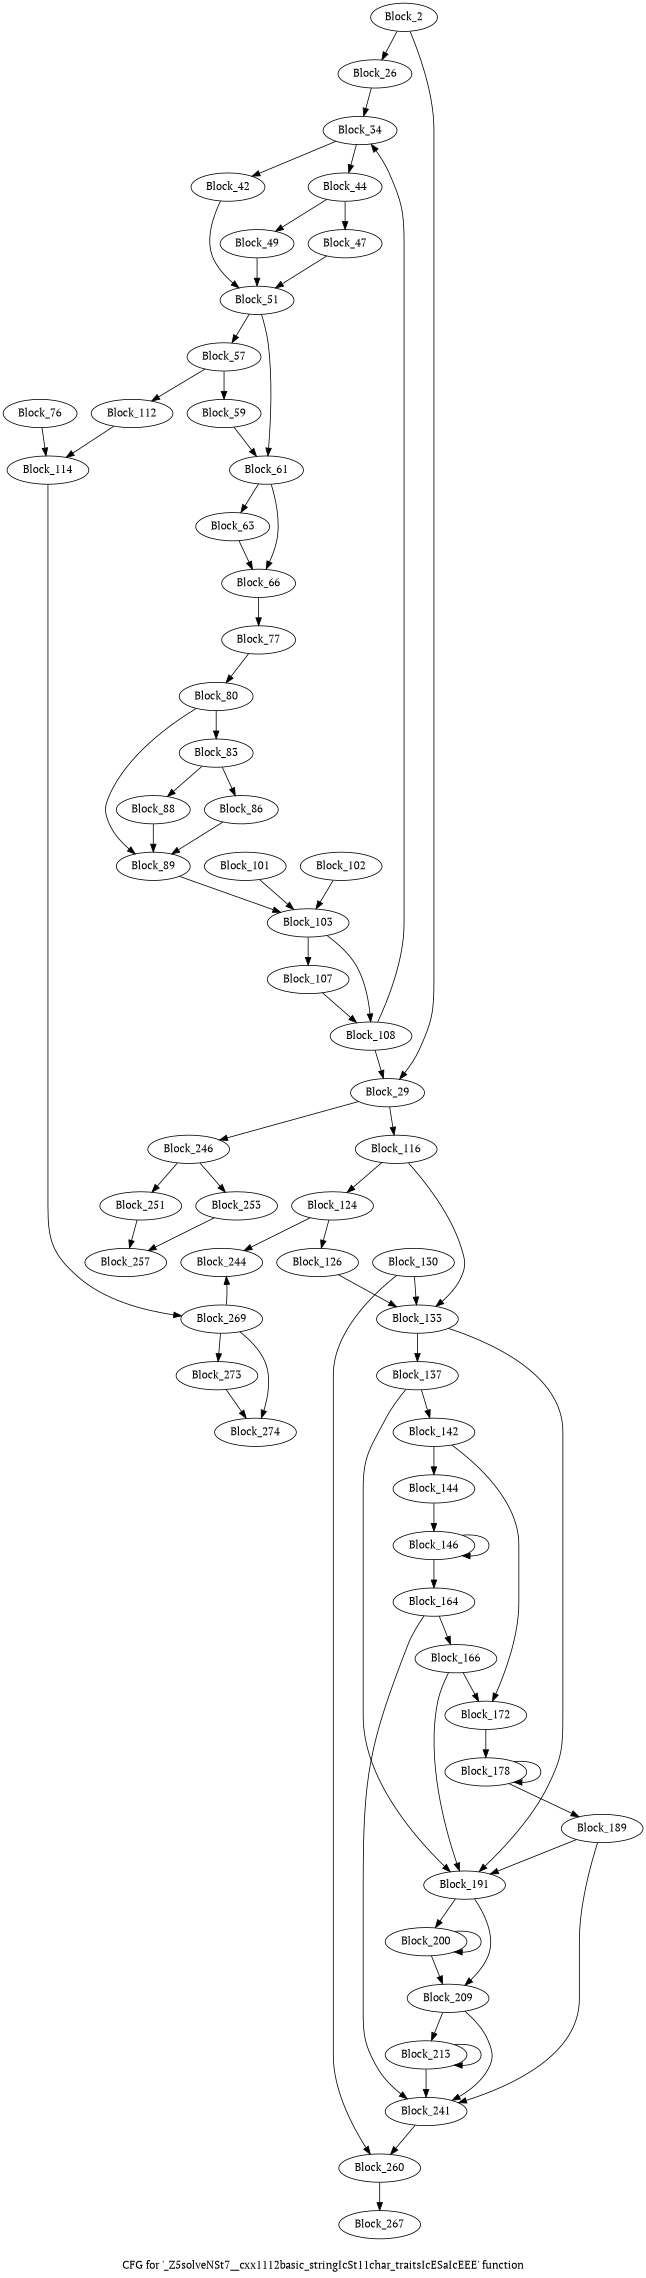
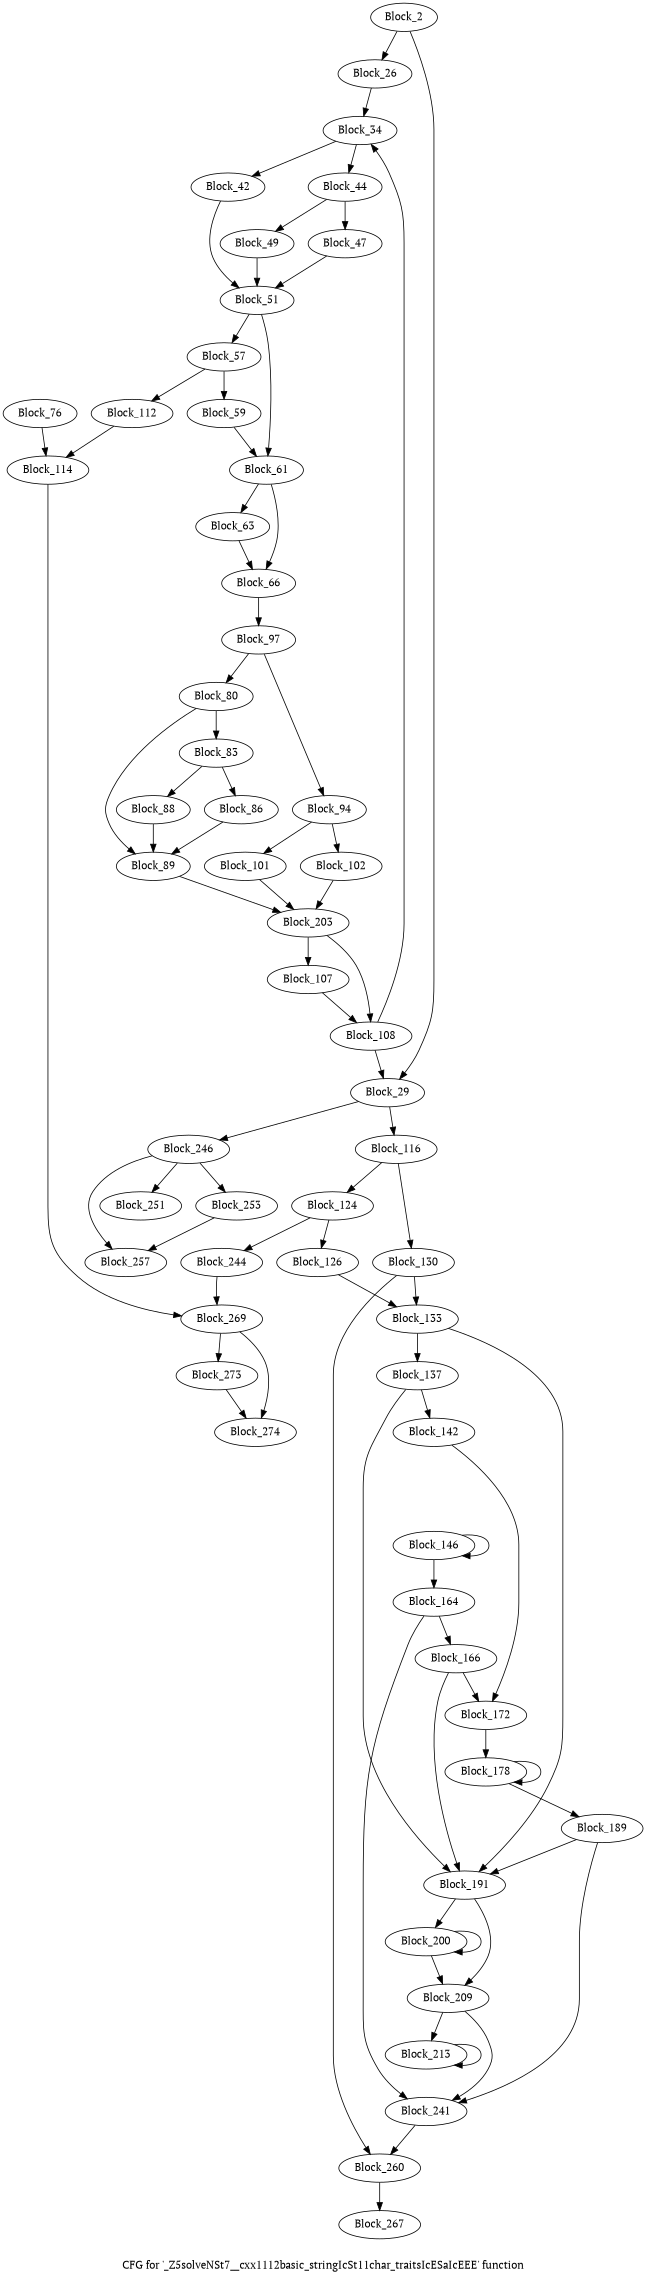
(259, 640) -> (259, 640)
none -> (329, 810)
(308, 923) -> (308, 923)
(134, 1230) -> (97, 1186)
(454, 1230) -> (404, 1202)
(227, 1295) -> (216, 1287)
(434, 1489) -> none
(426, 2079) -> none
